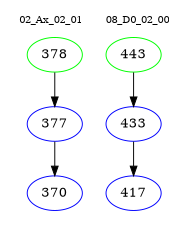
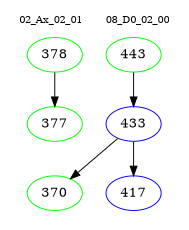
(55, 124) -> (55, 124)
(55, 154) -> (105, 150)
(55, 193) -> (55, 193)
